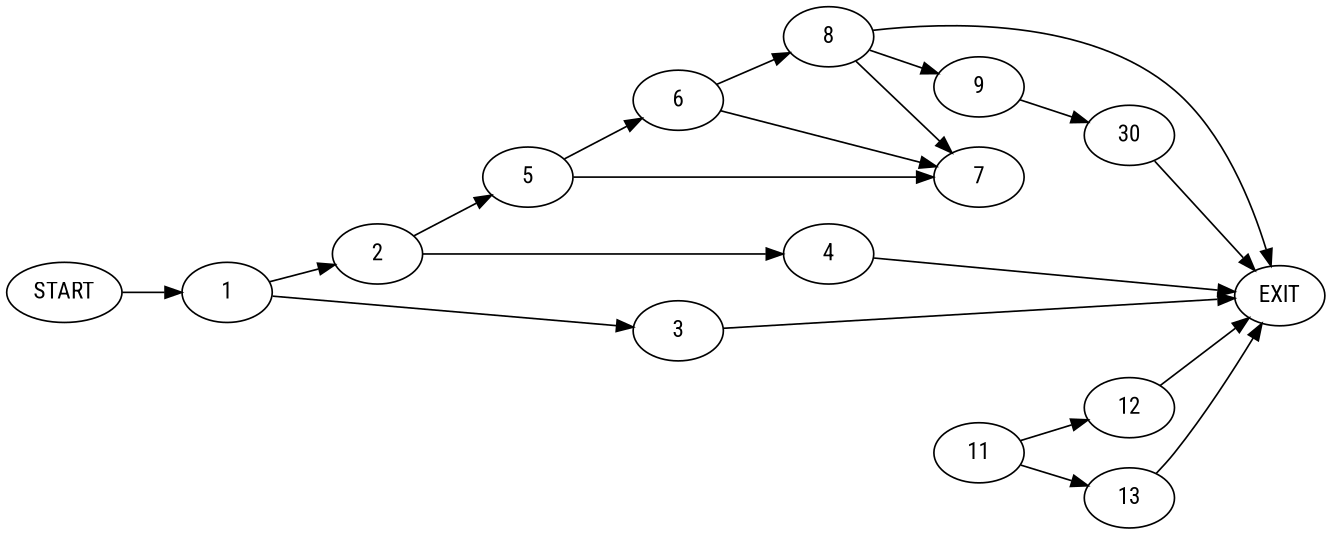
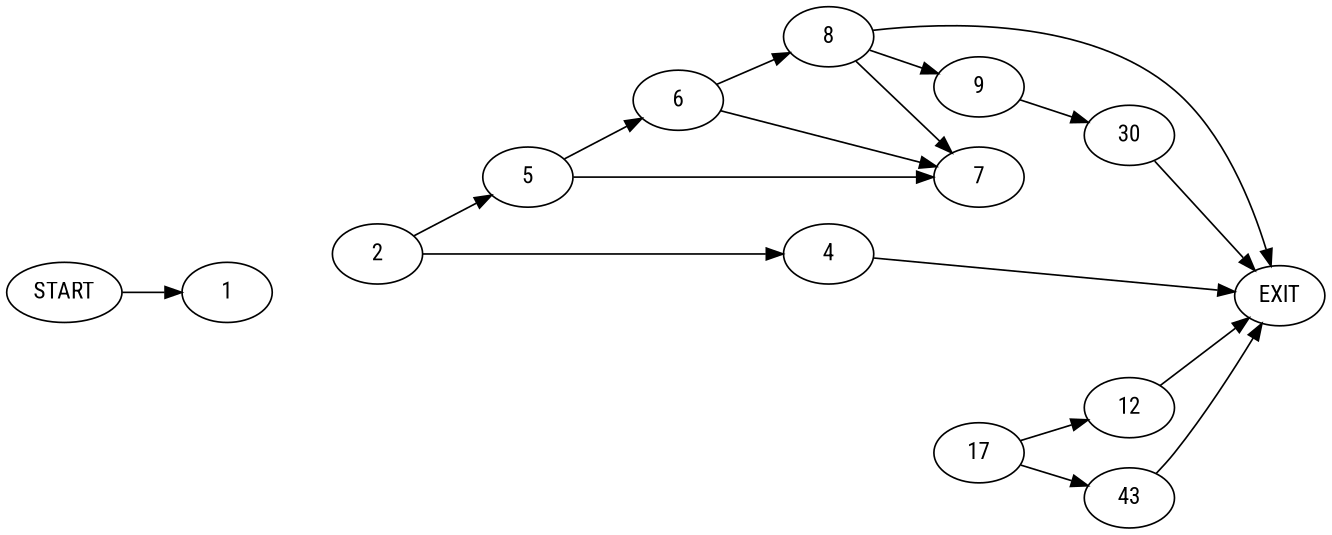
(294, 275) -> none
(678, 331) -> none
(979, 453) -> (979, 453)
(1129, 498) -> (1129, 498)
